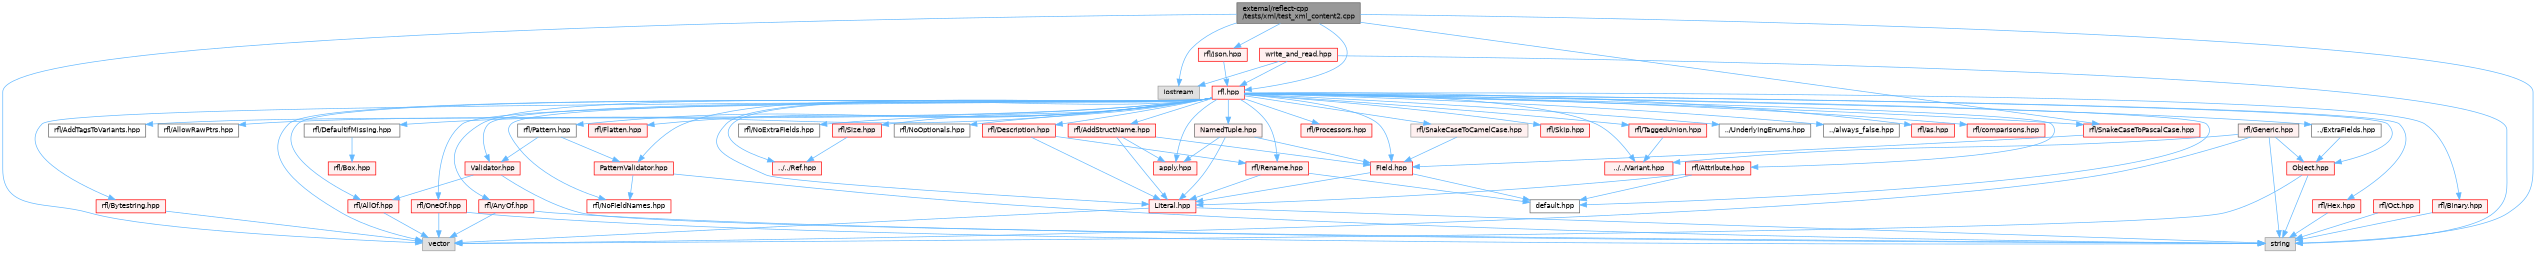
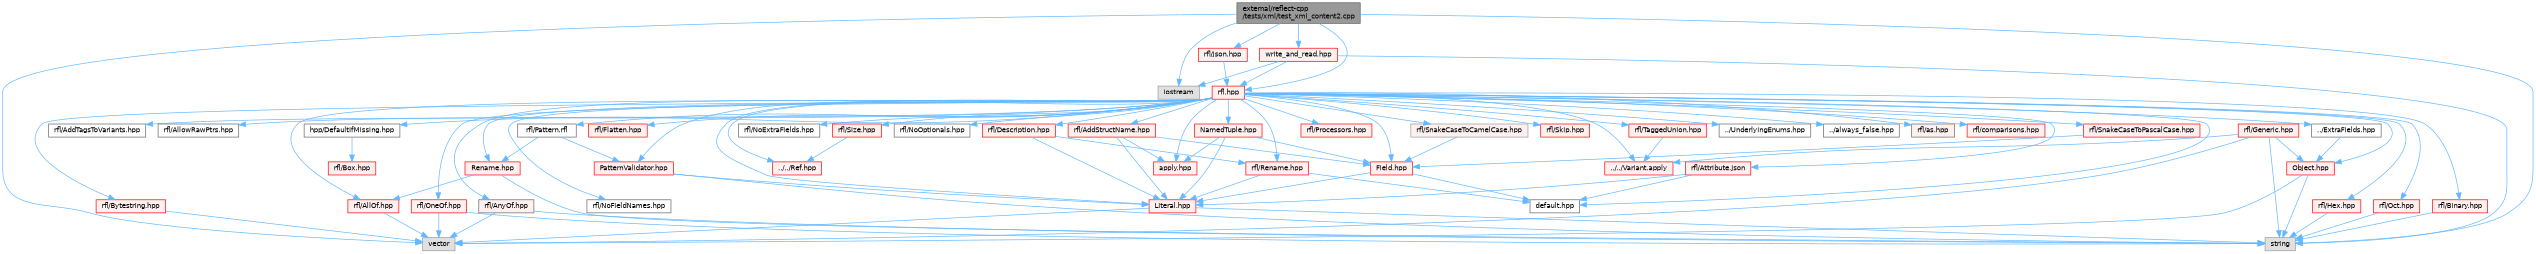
(1726, 73) -> (1299, 32)
(650, 101) -> (1866, 101)
(352, 131) -> (352, 131)
(547, 131) -> (547, 131)
(1228, 131) -> (1228, 131)
(1933, 131) -> (1933, 131)
(2269, 131) -> (2269, 131)
(493, 168) -> (493, 168)
(1639, 168) -> (1639, 168)
(1718, 168) -> (1718, 168)
(632, 184) -> (908, 192)
(506, 206) -> (506, 206)
(629, 206) -> (629, 206)
